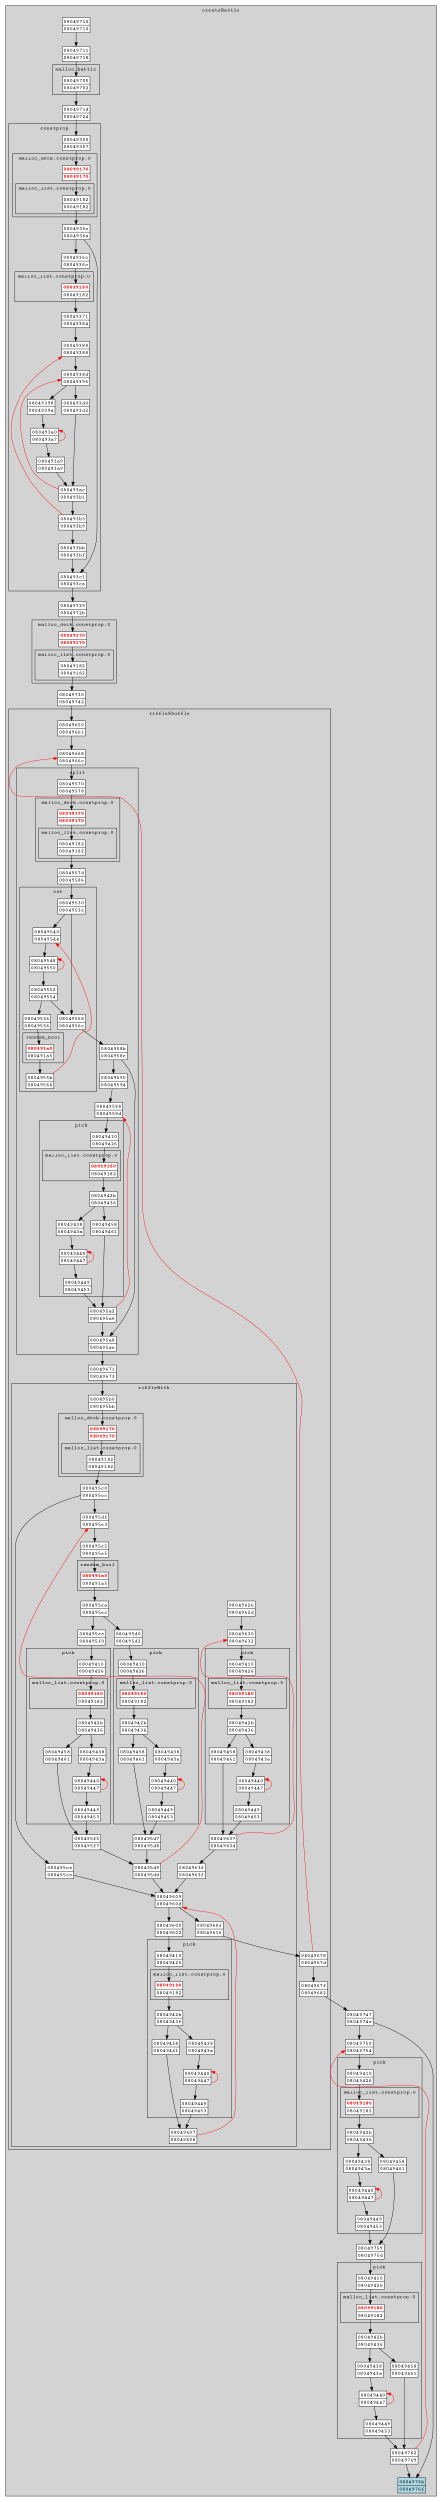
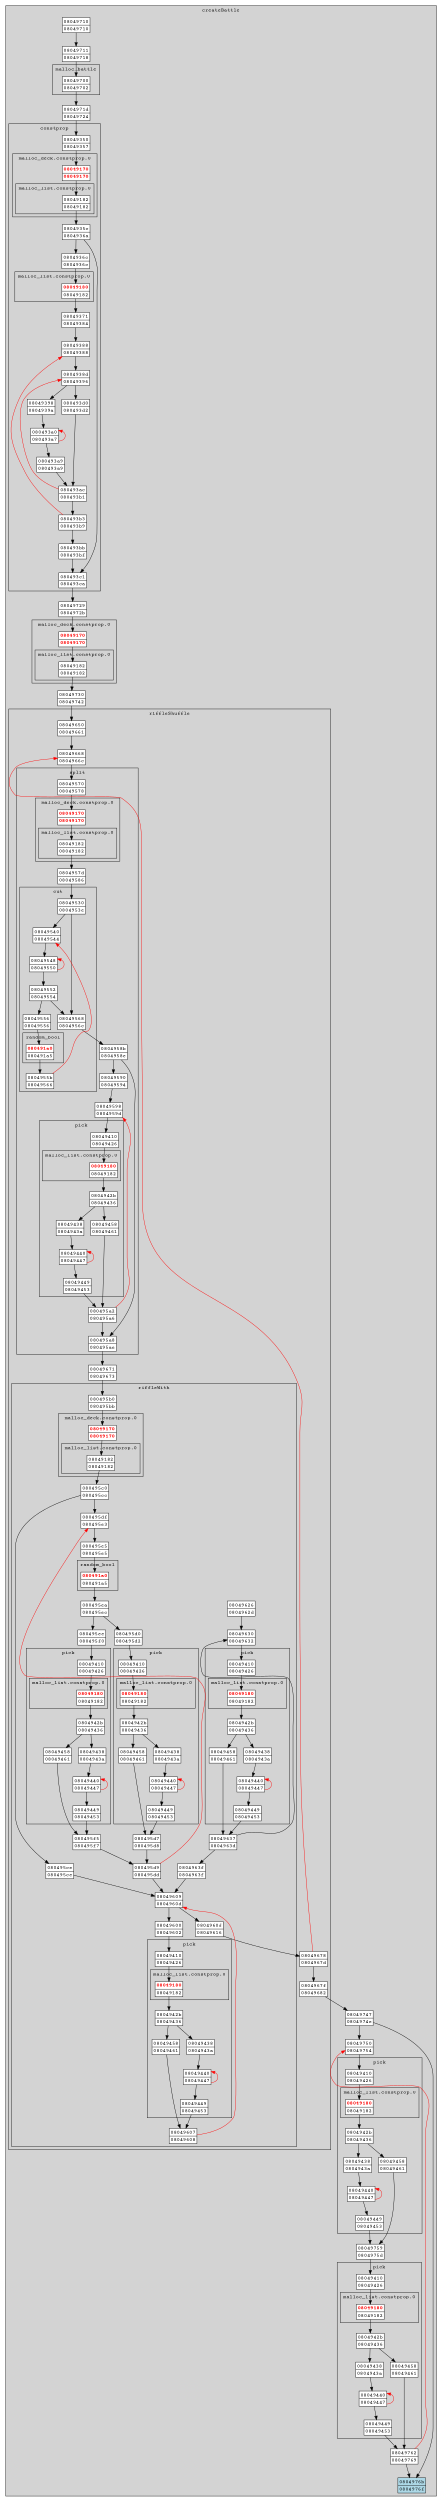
(293, 1712) -> (293, 1712)
